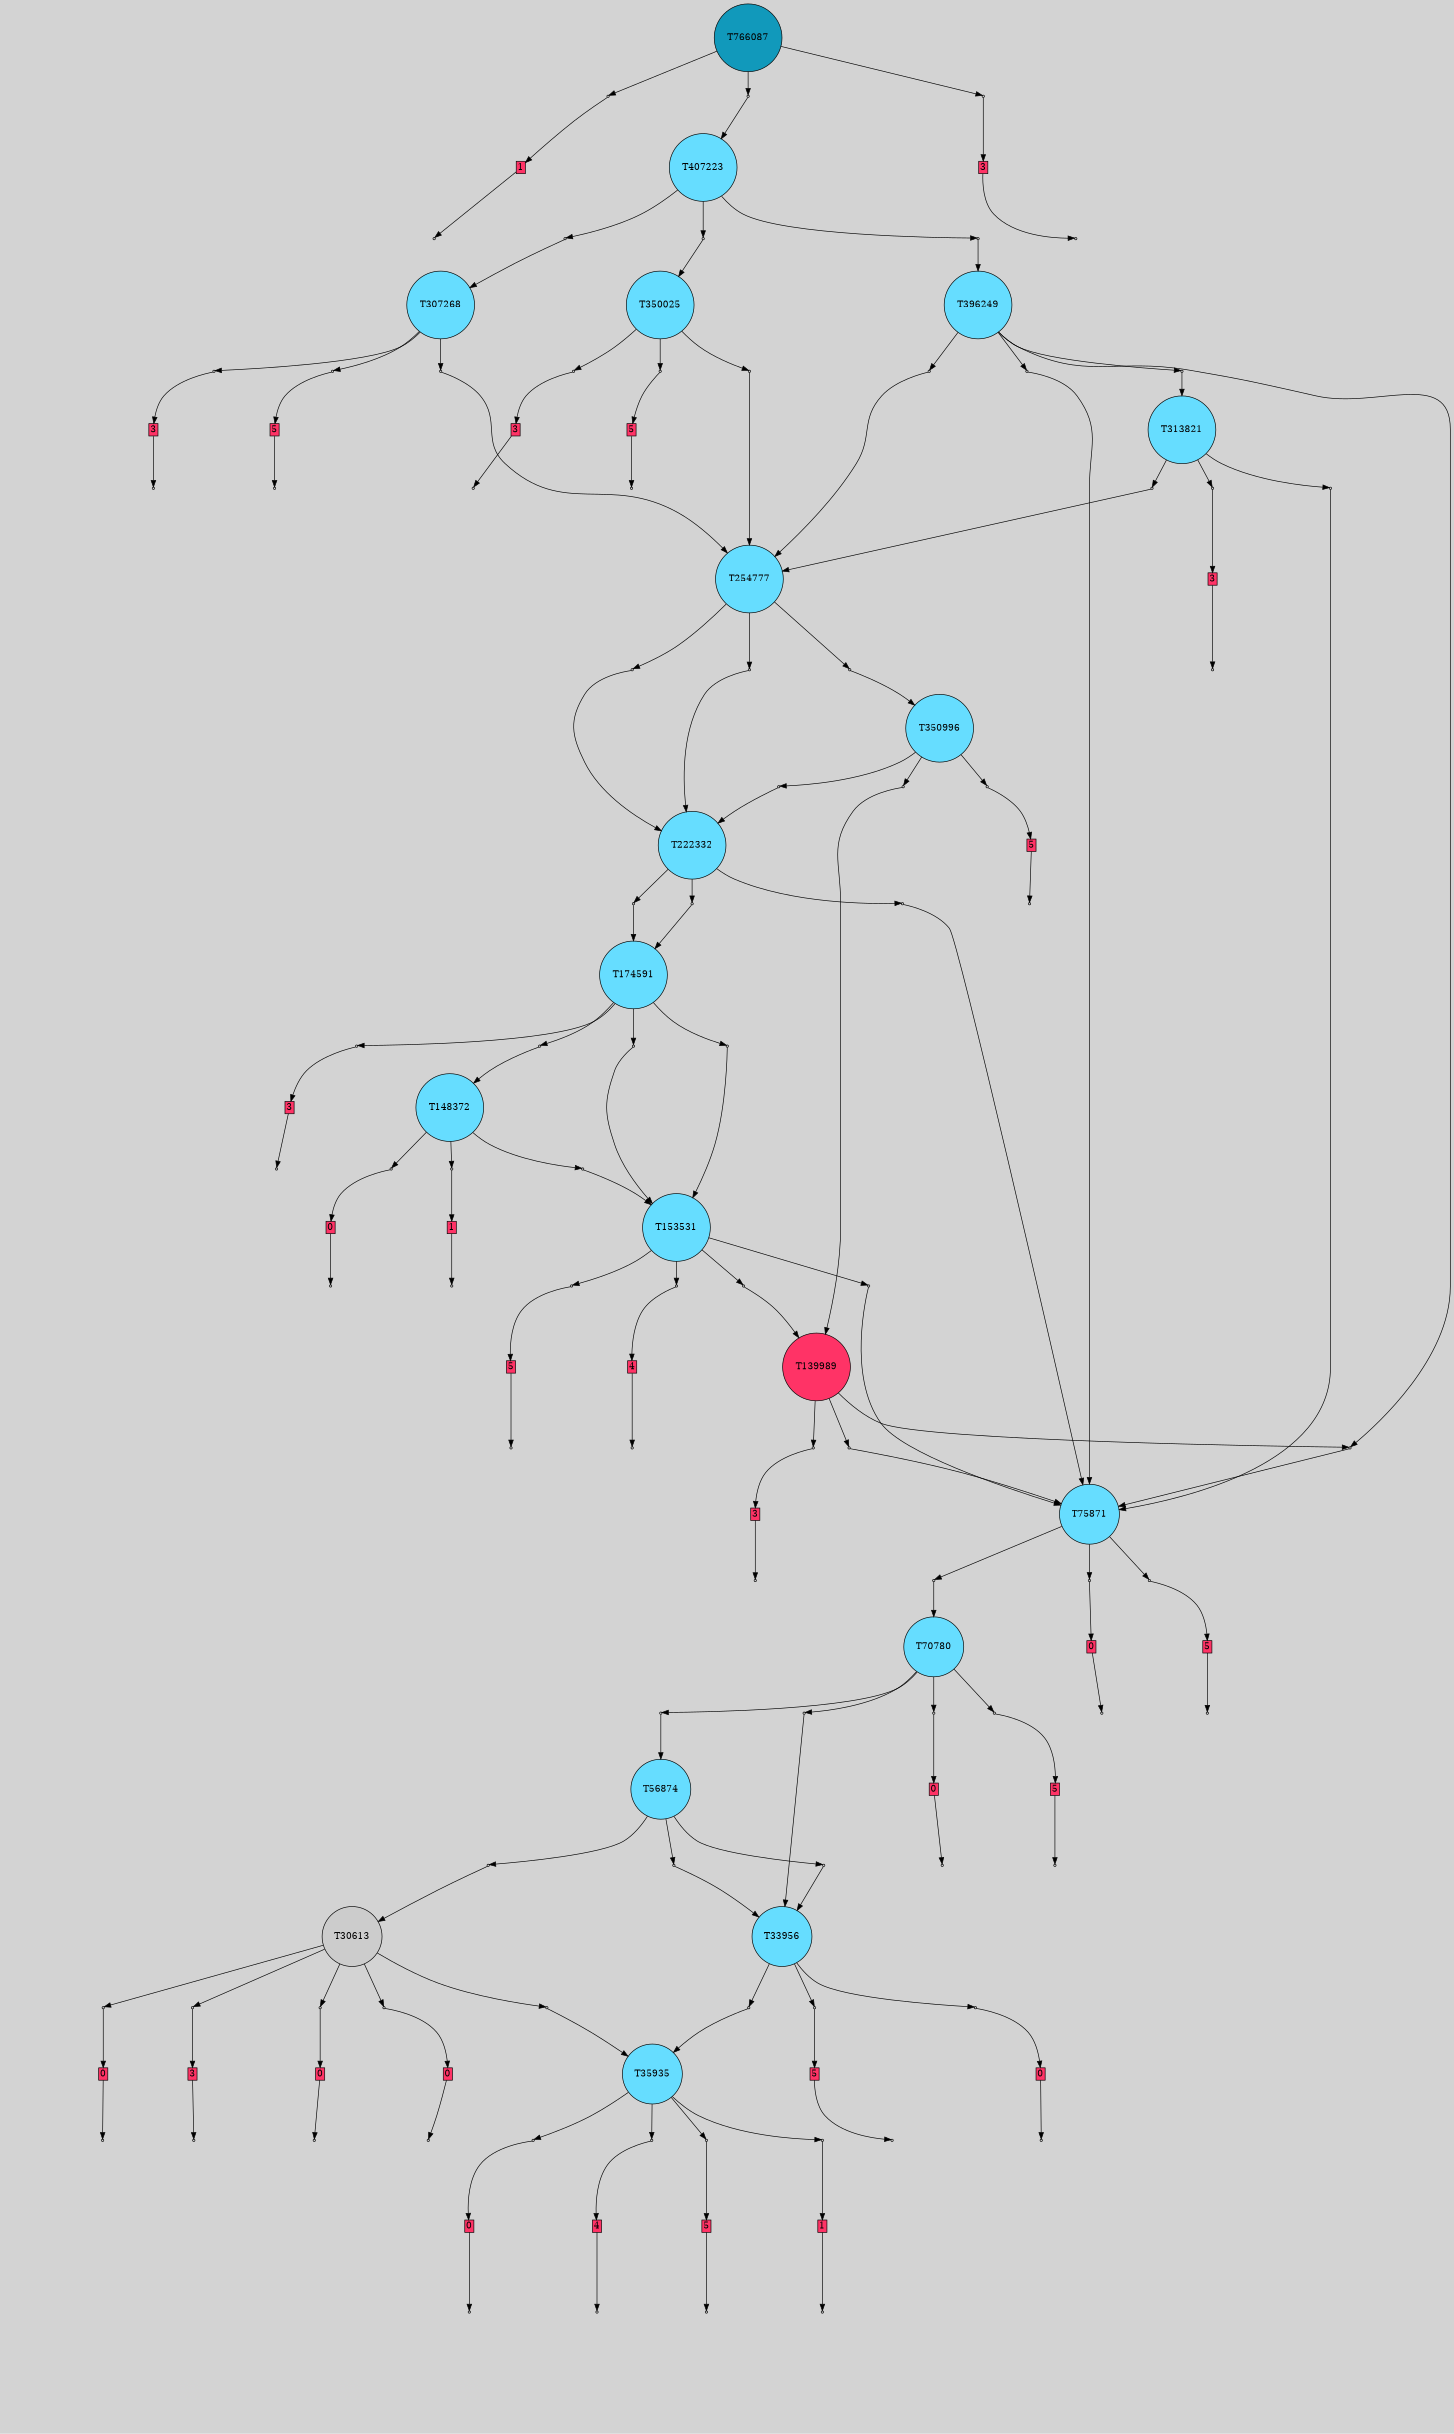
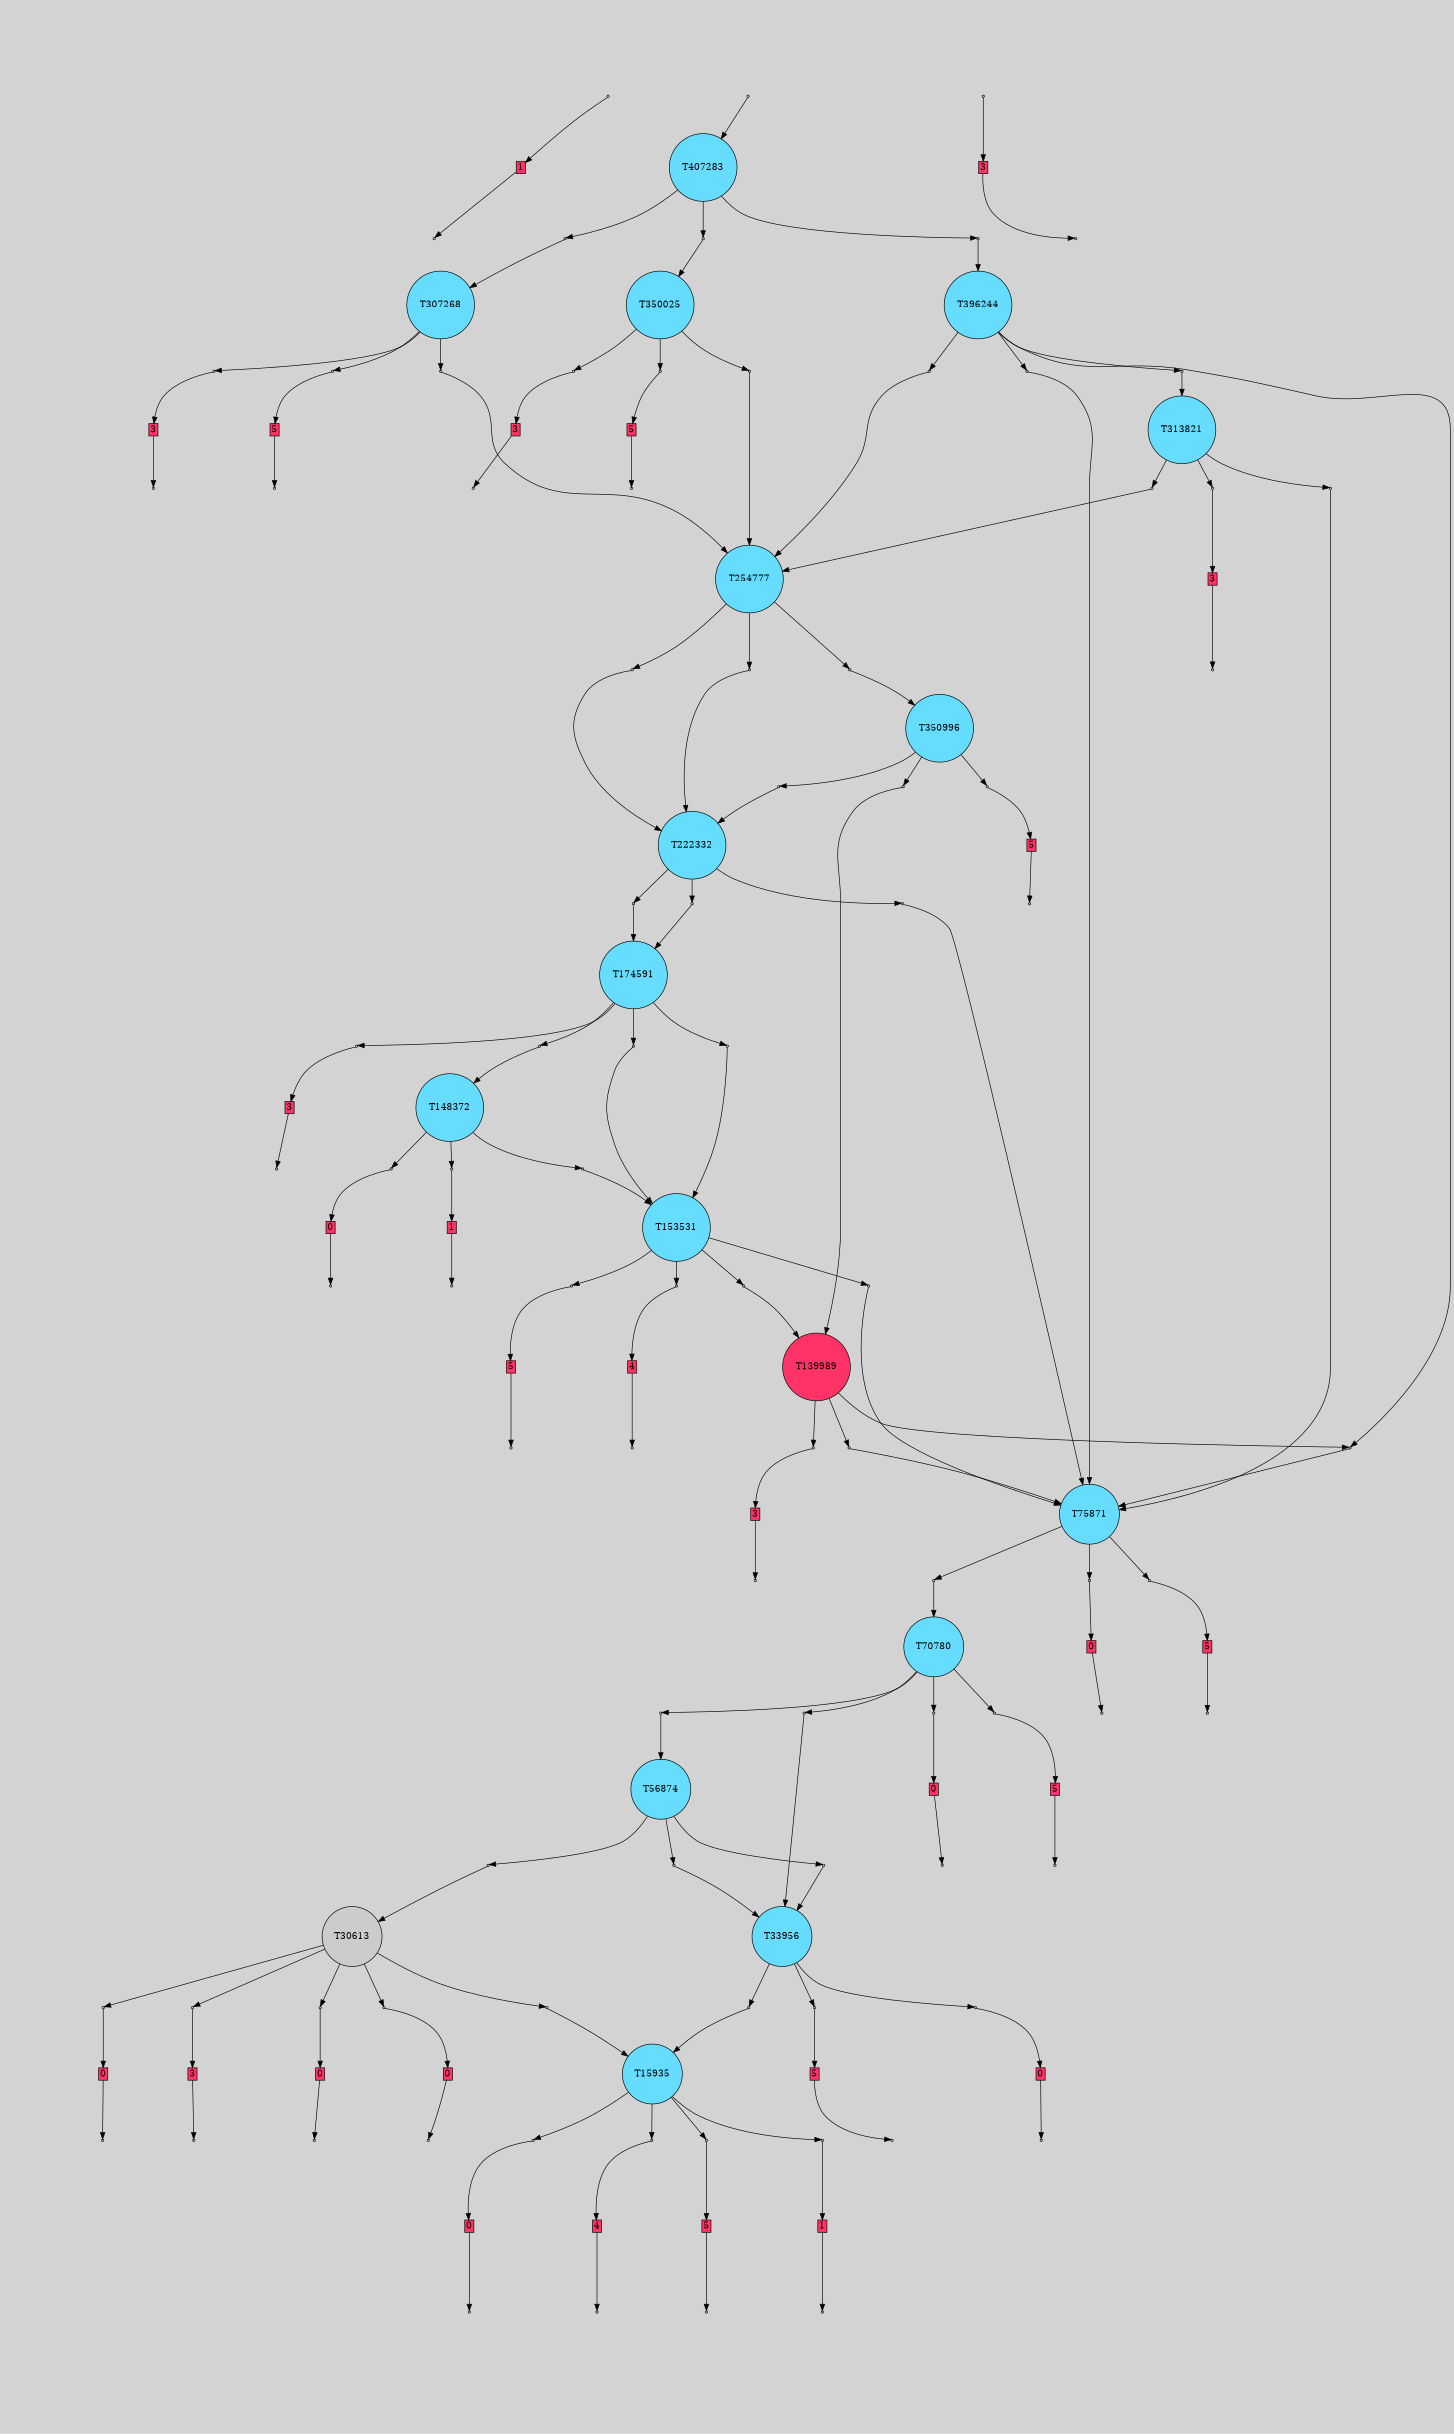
(748, 38) -> none
(703, 167) -> (703, 167)
(978, 305) -> (978, 305)
(652, 2074) -> (652, 2074)
